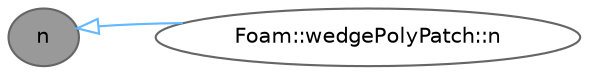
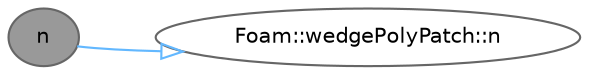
(141, 24) -> (119, 50)
